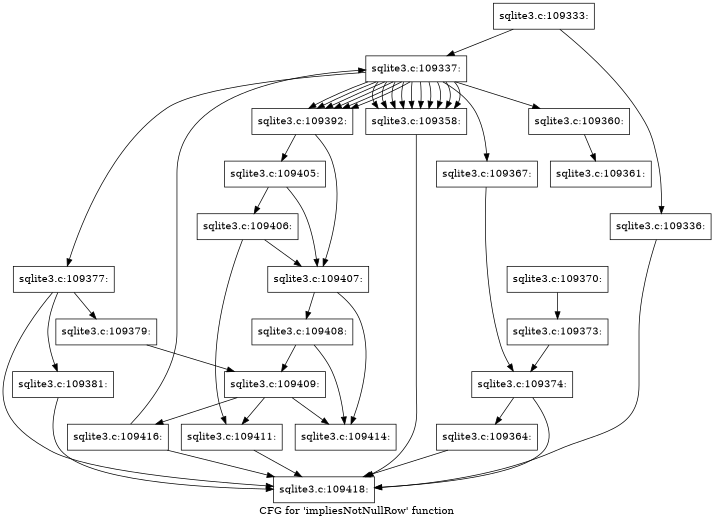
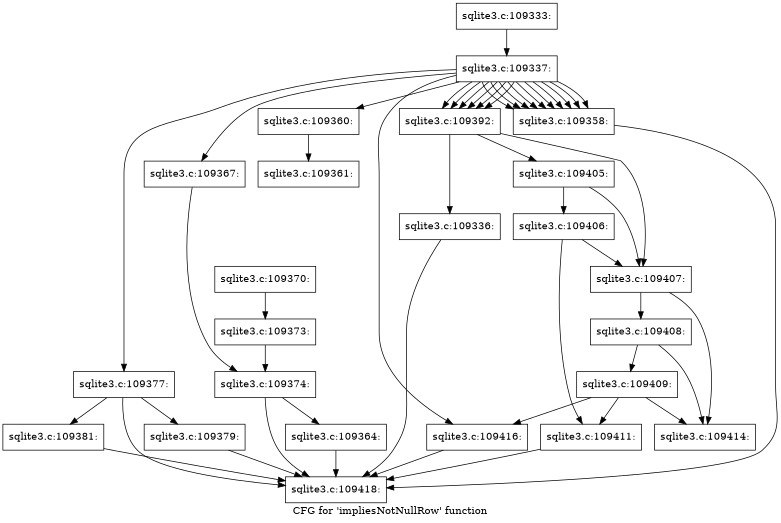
(634, 105) -> (450, 170)
(177, 191) -> (379, 240)
(187, 357) -> (262, 462)
